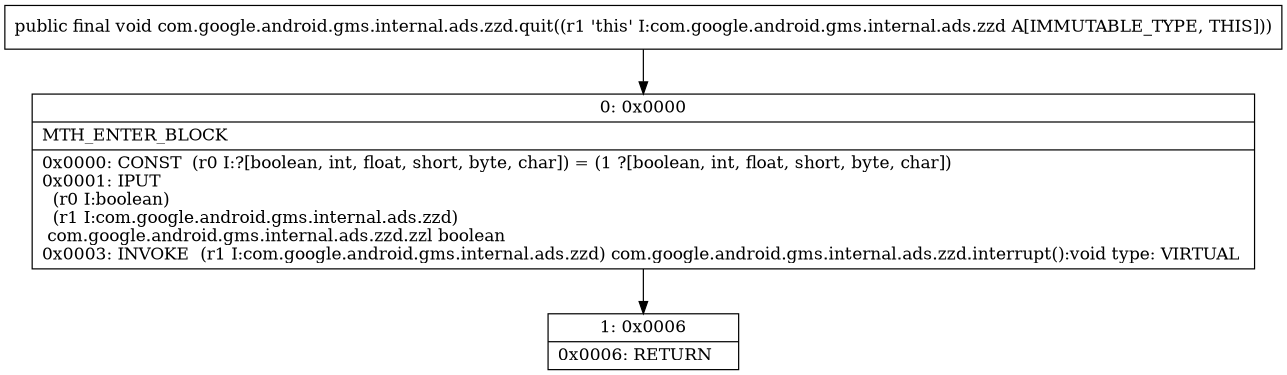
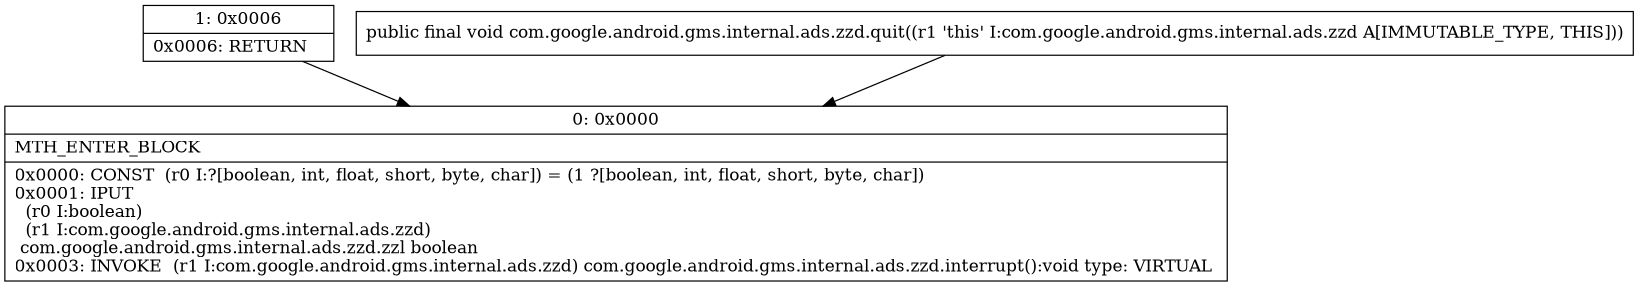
(643, 285) -> (350, 81)
